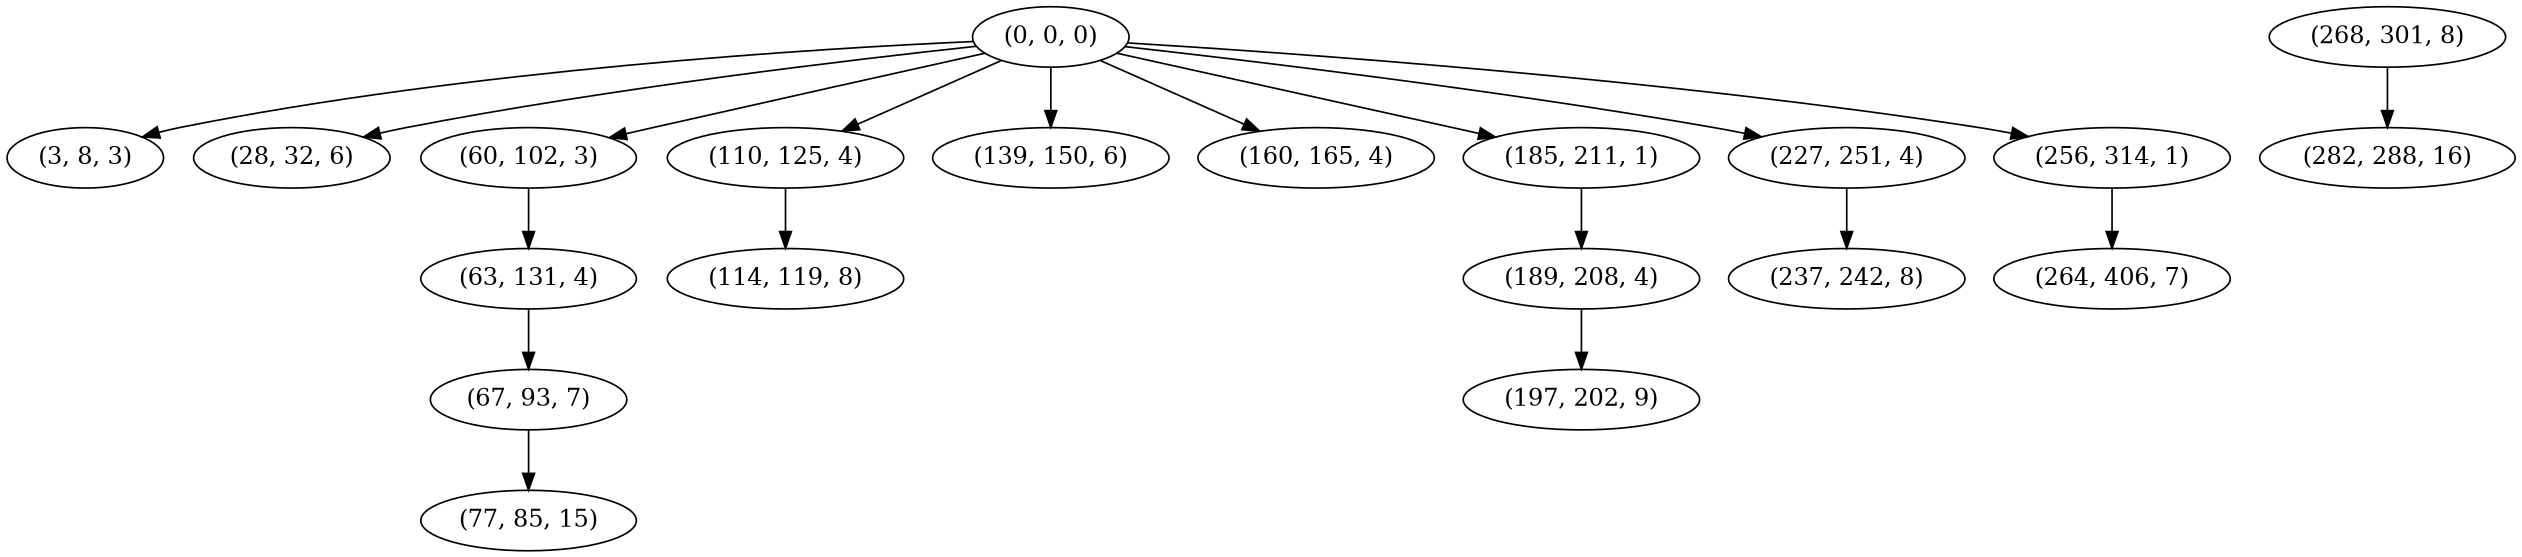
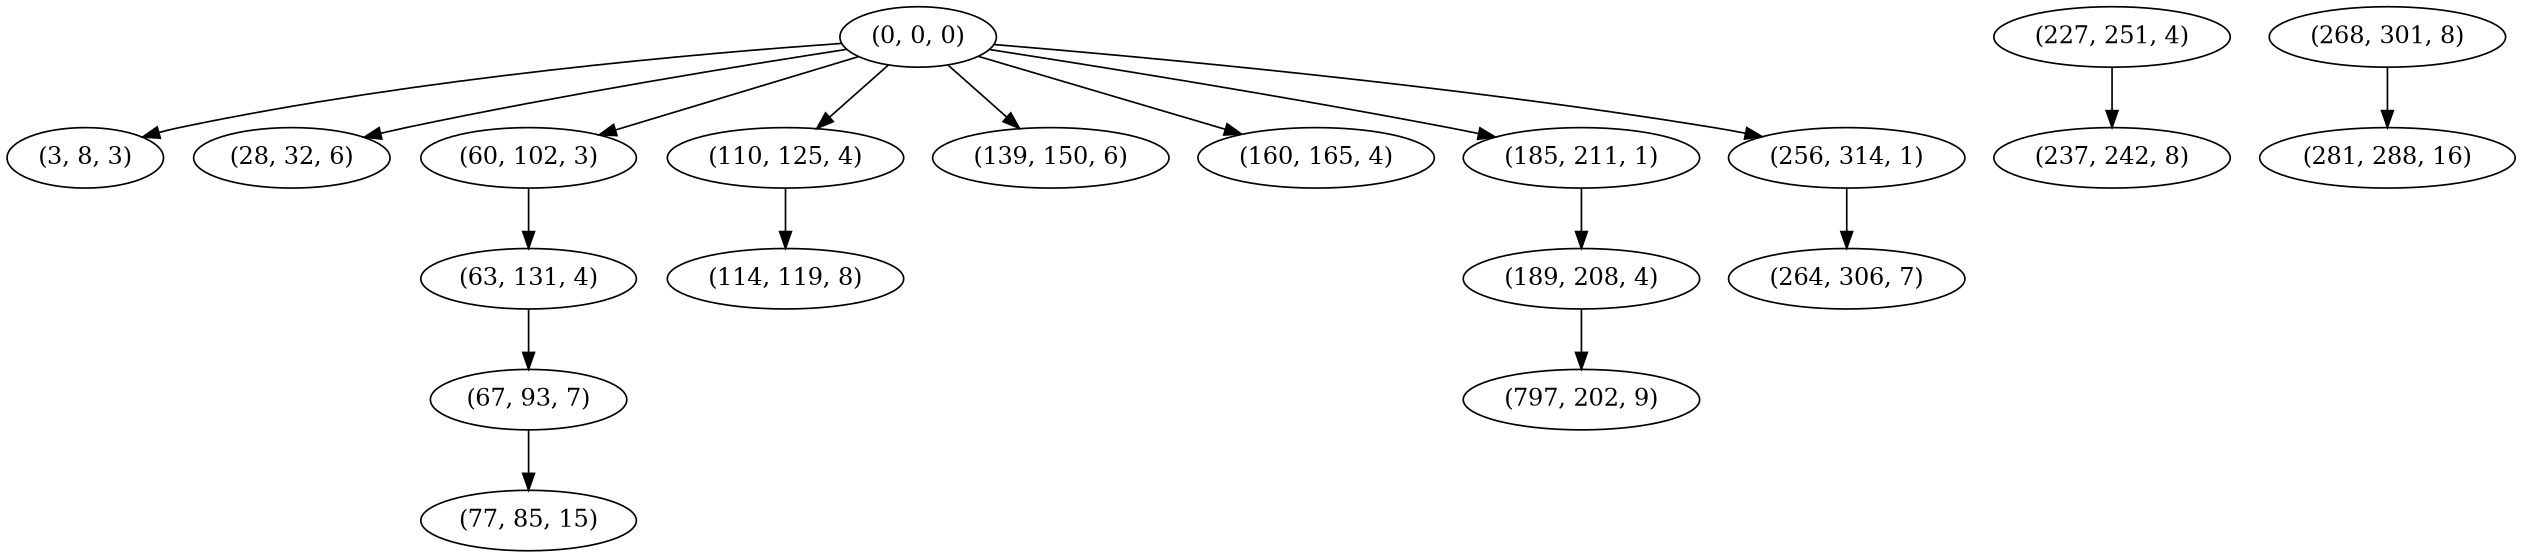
(1435, 85) -> none
(2387, 158) -> (2387, 158)
(2112, 279) -> (1847, 279)
(1581, 400) -> (1581, 400)
